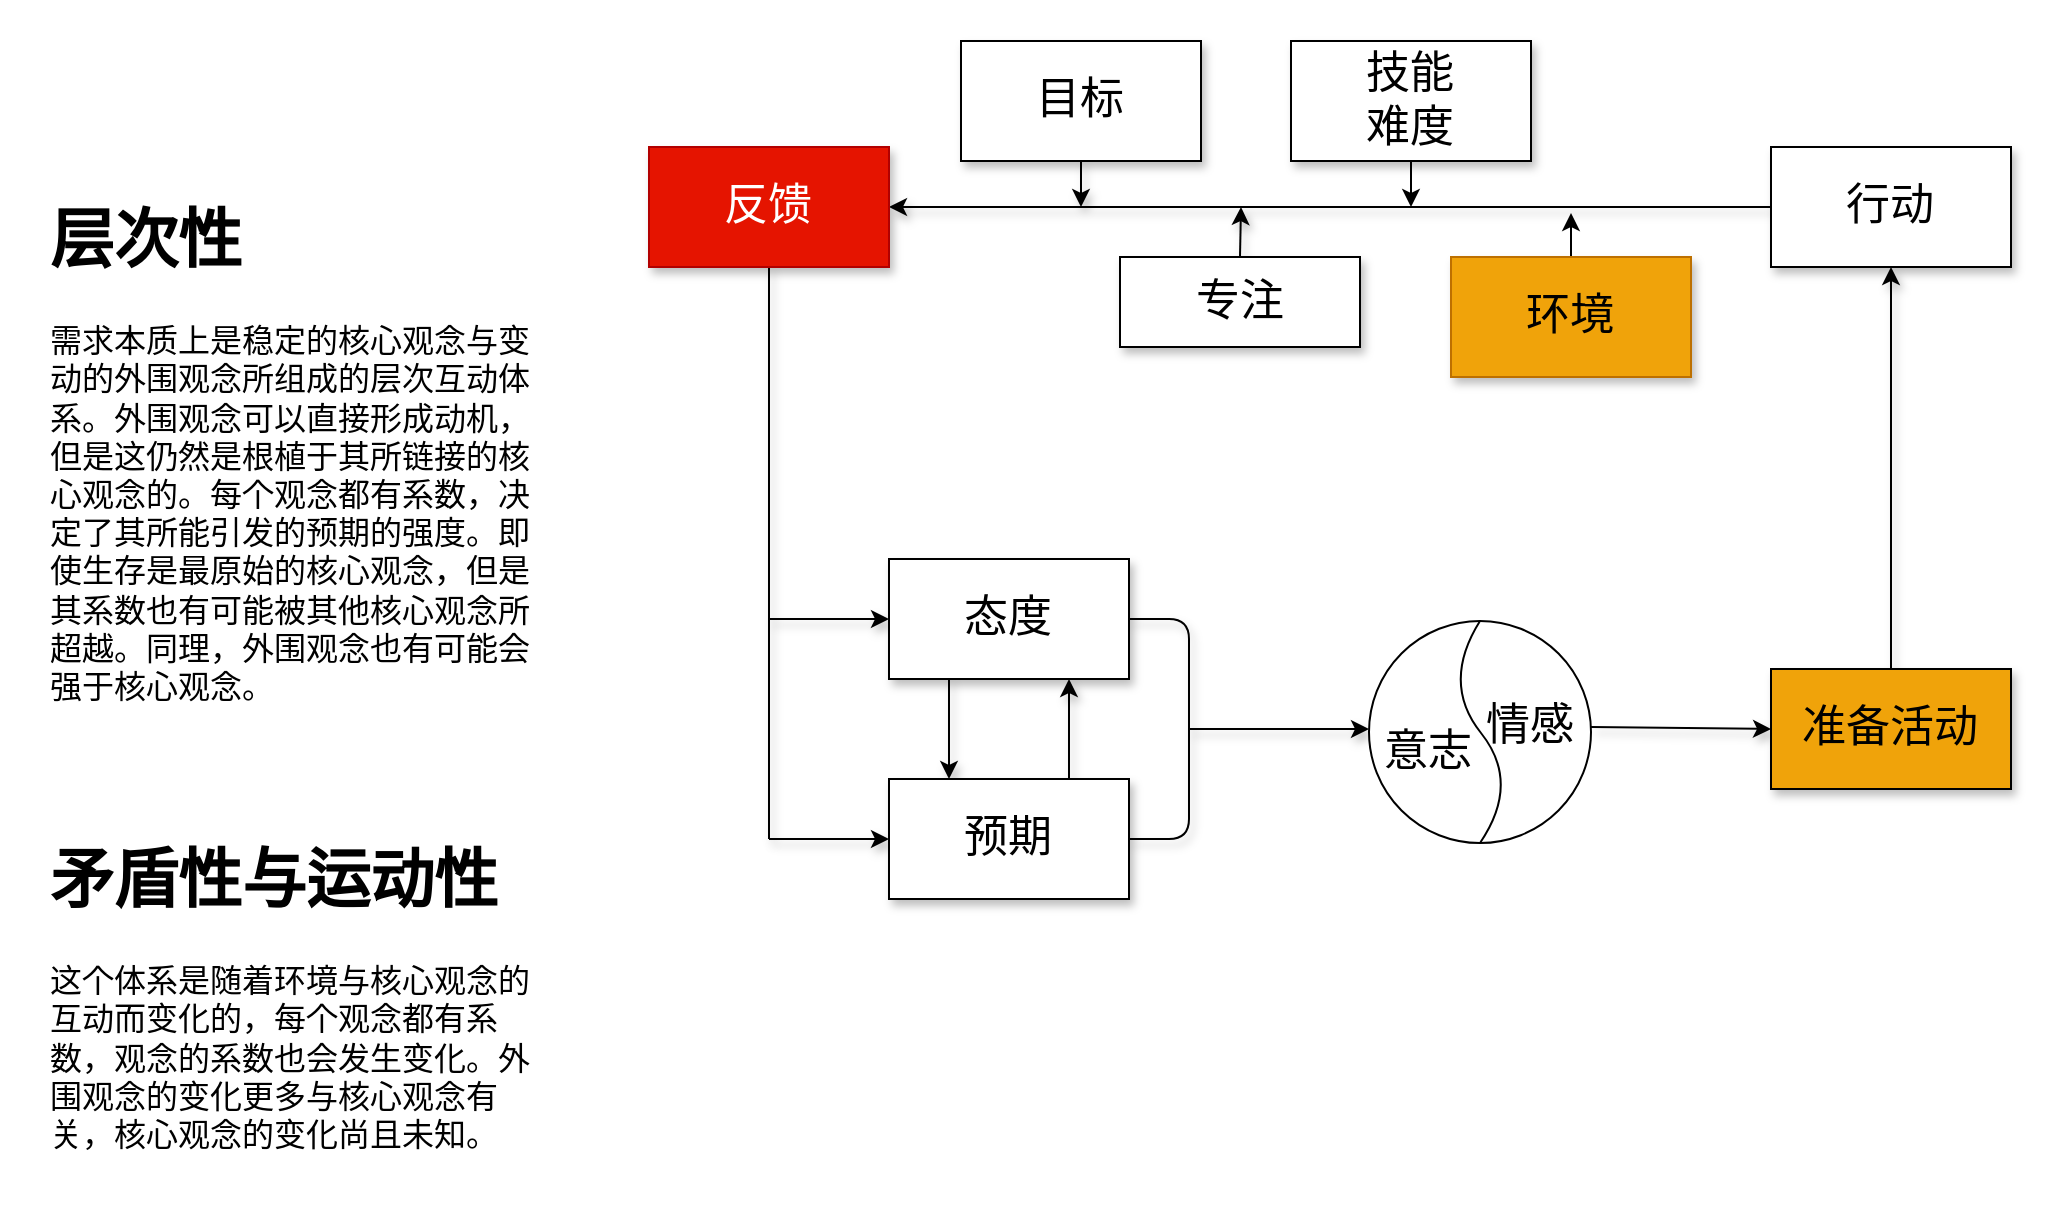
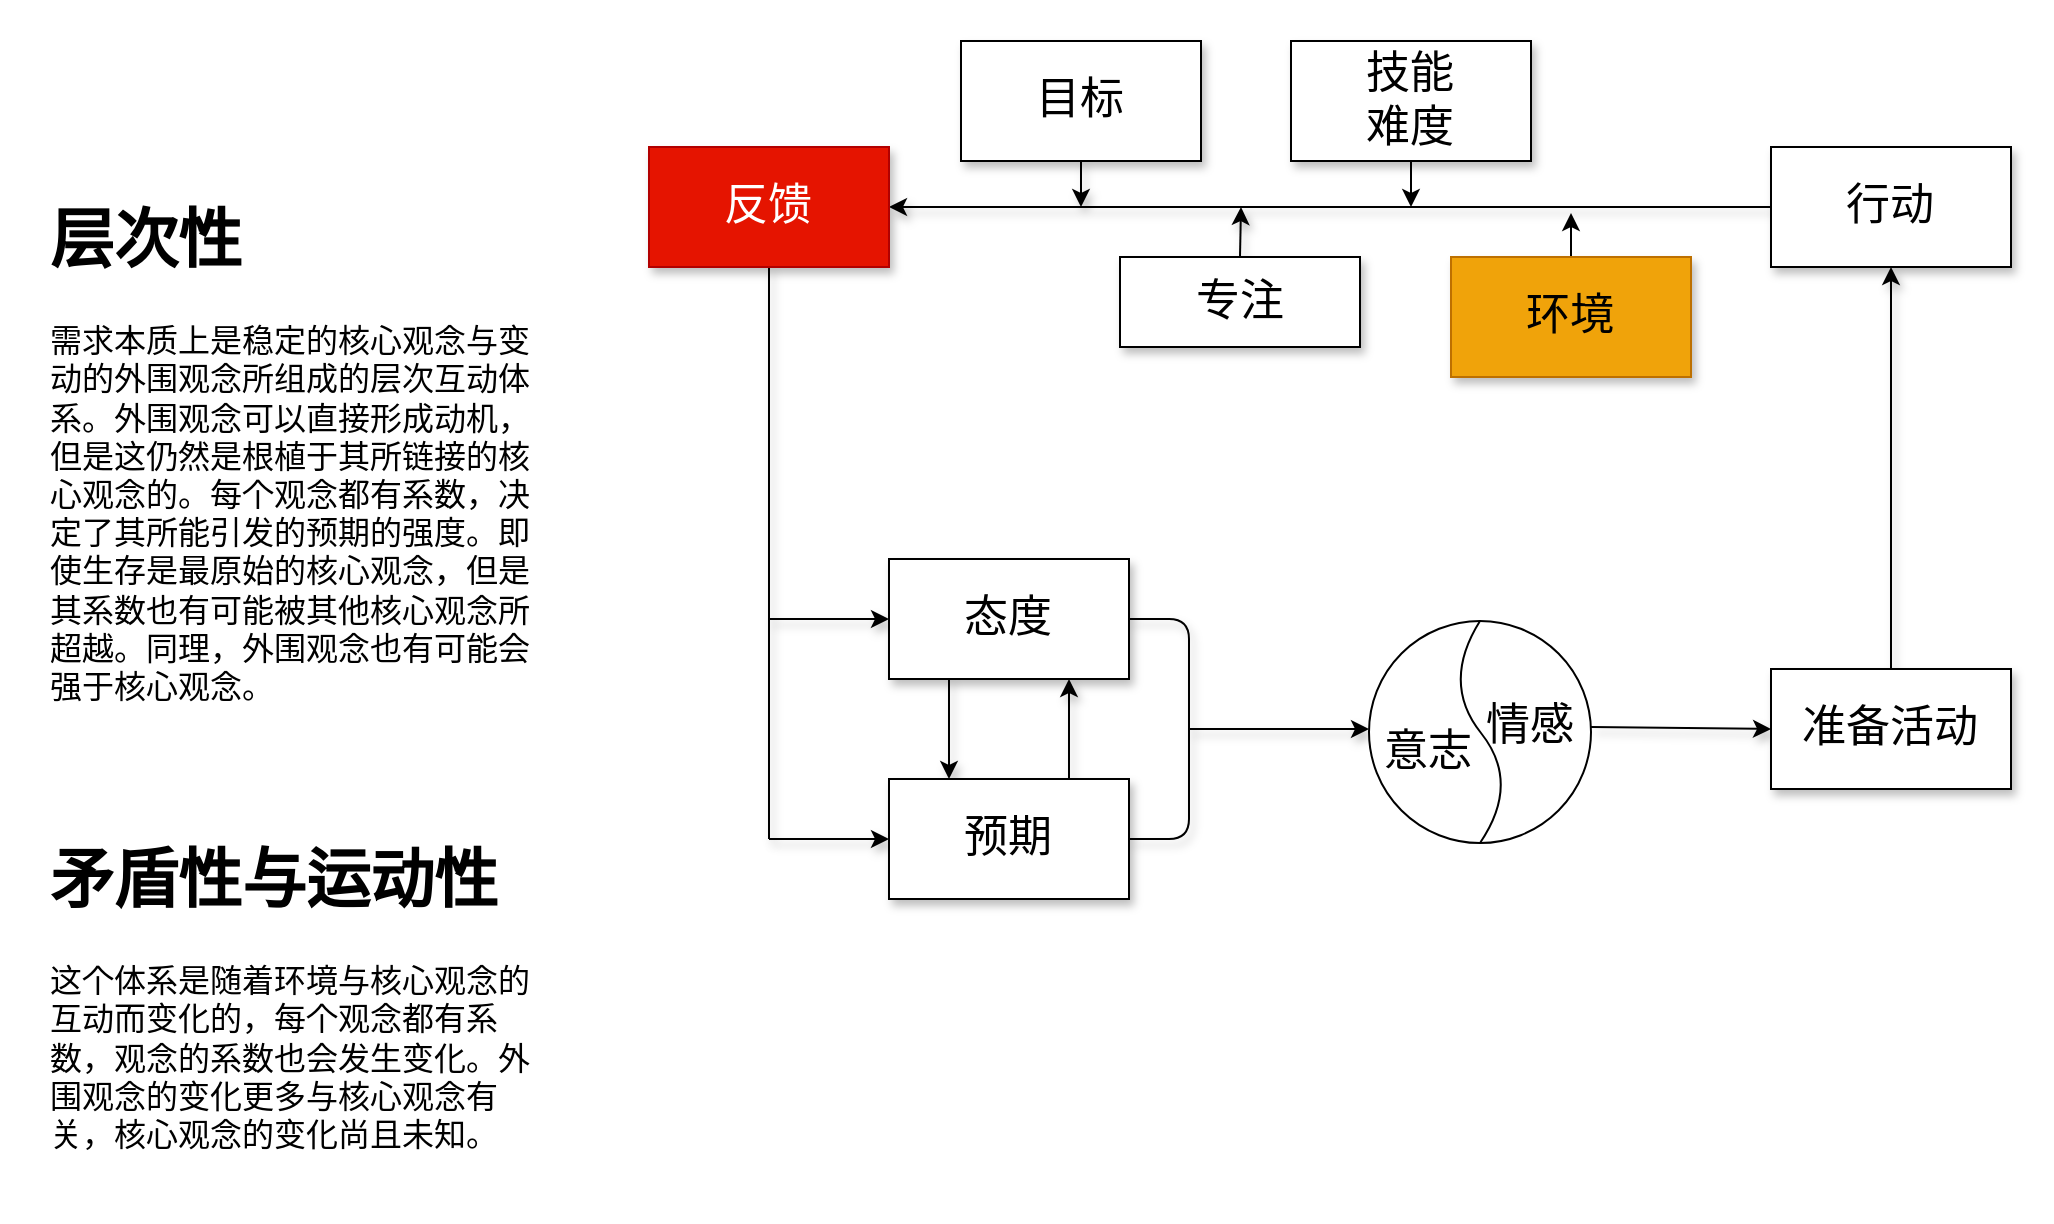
(1891, 729) -> (1891, 729)
